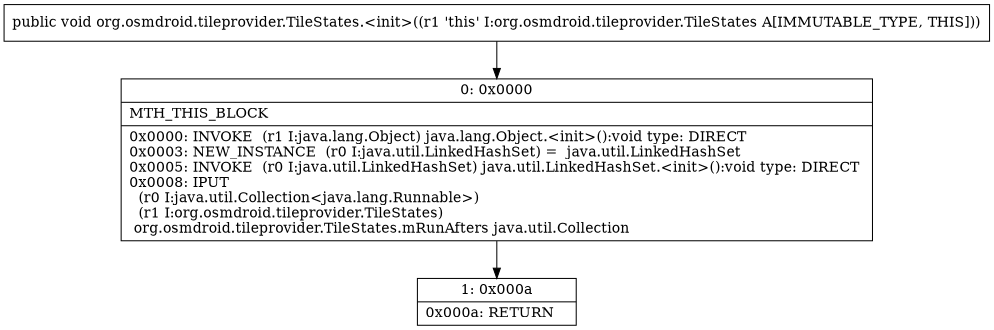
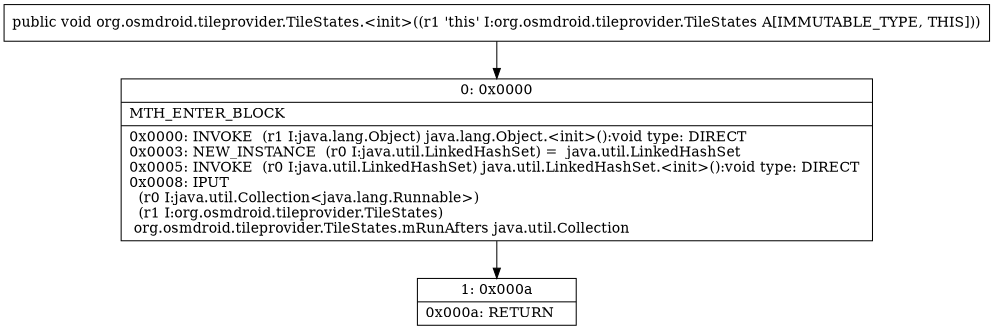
(199, 114) -> (208, 114)
